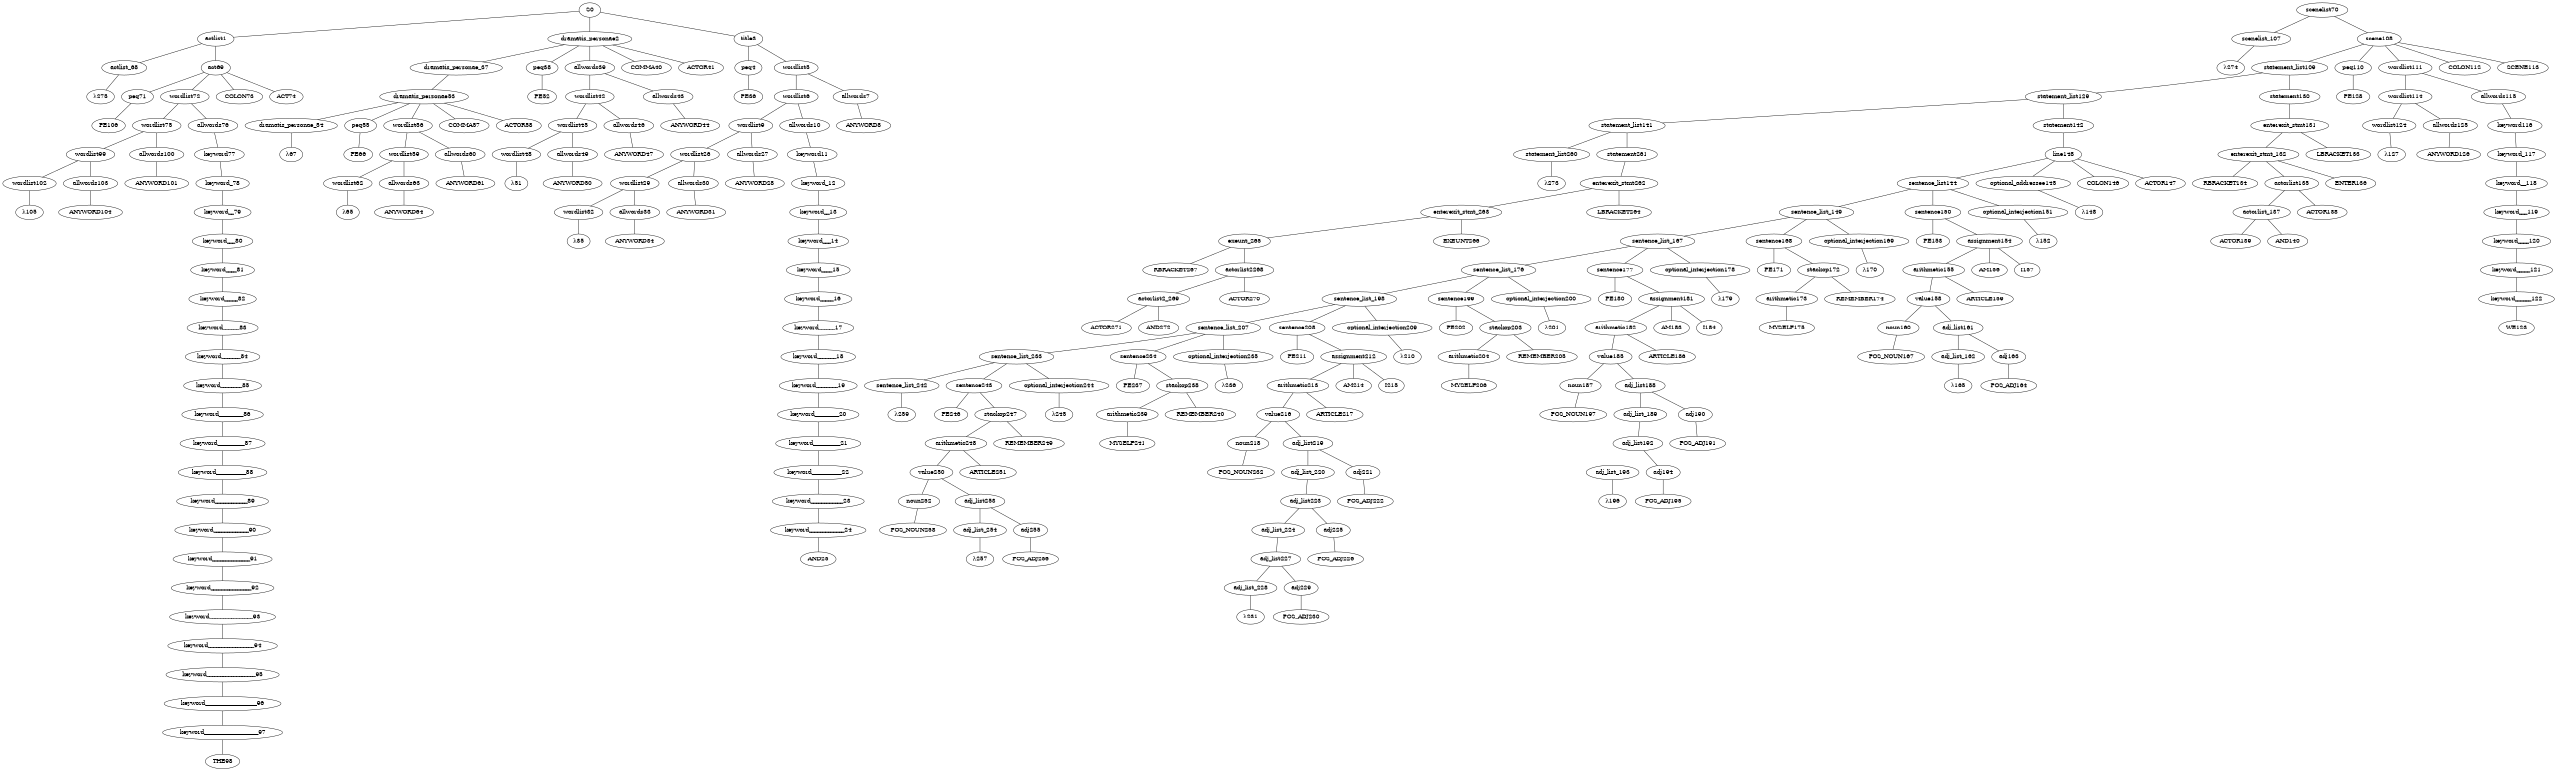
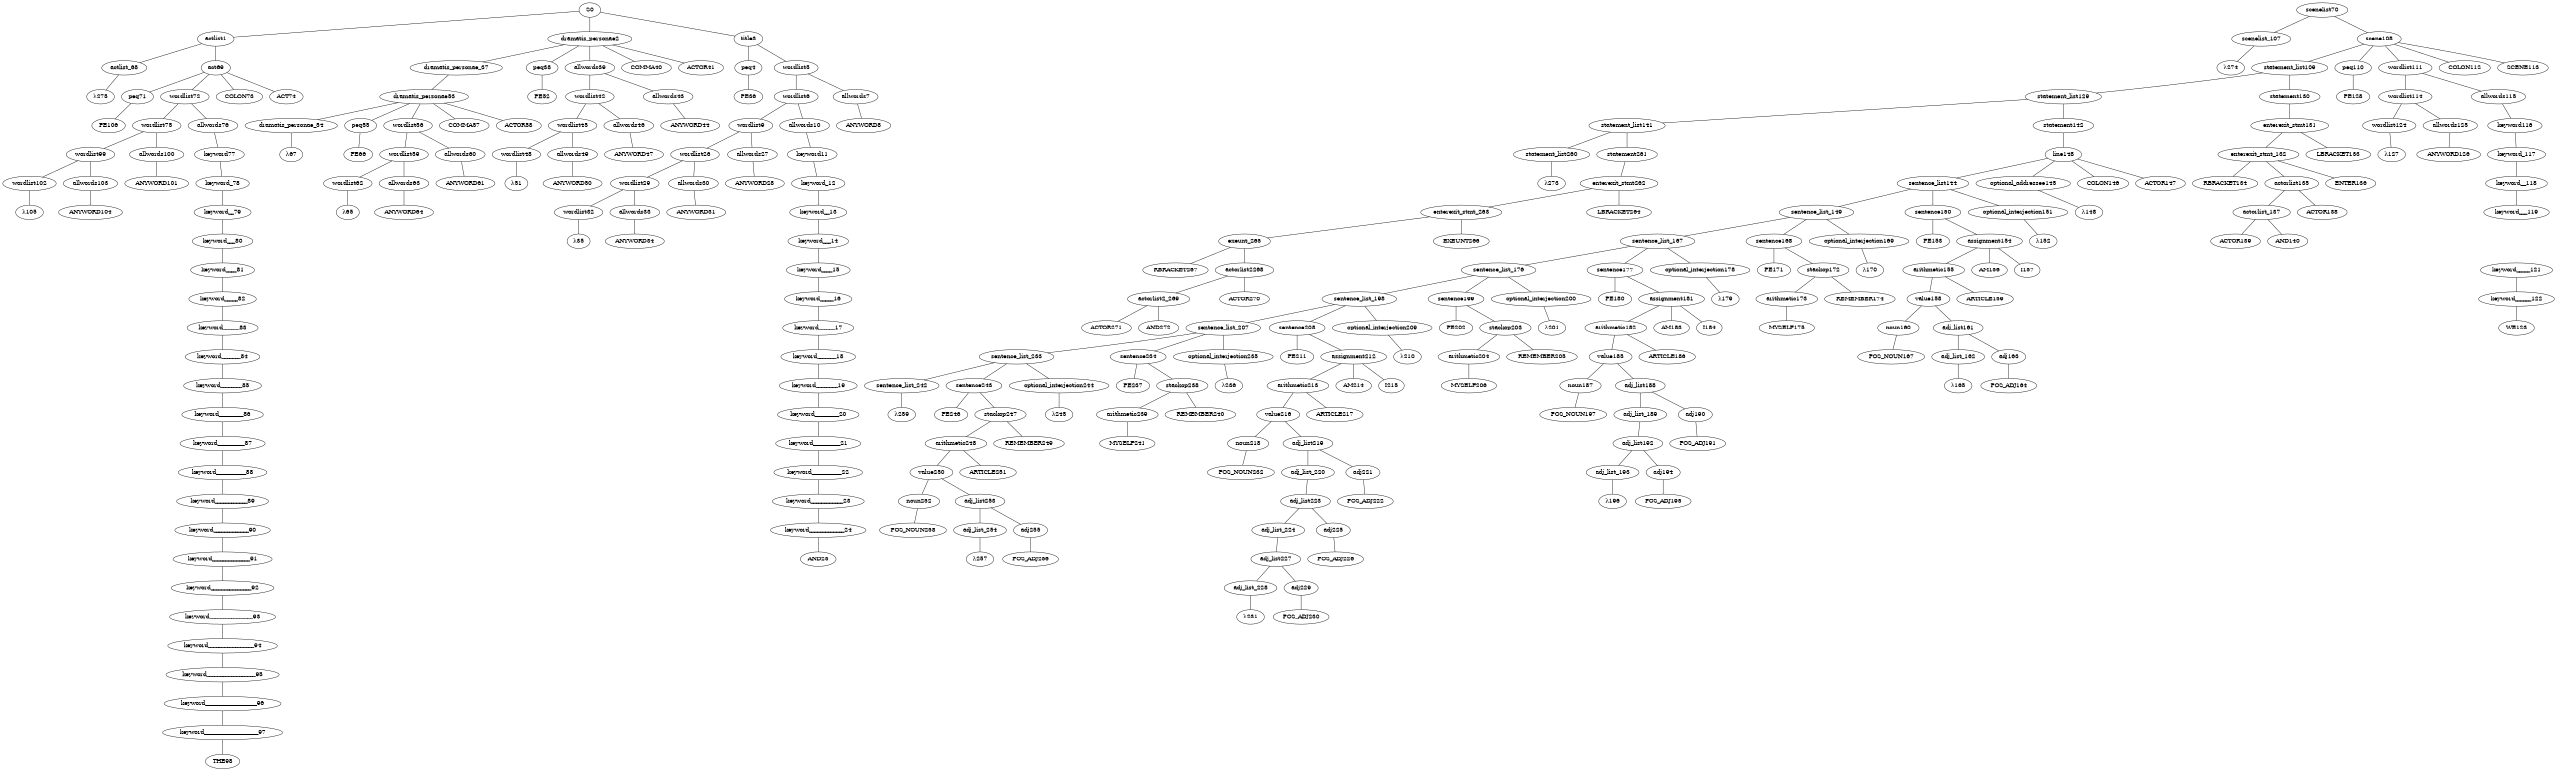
(2517, 241) -> none
none -> (1625, 458)
